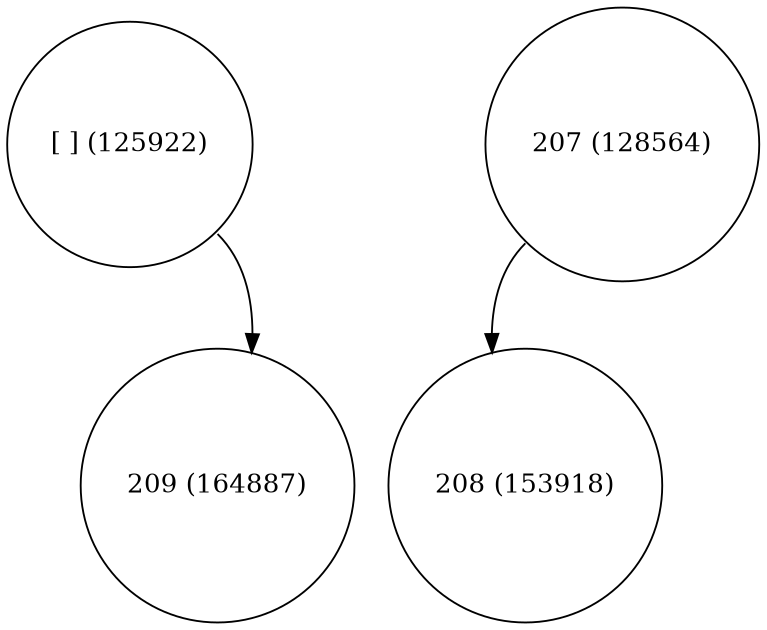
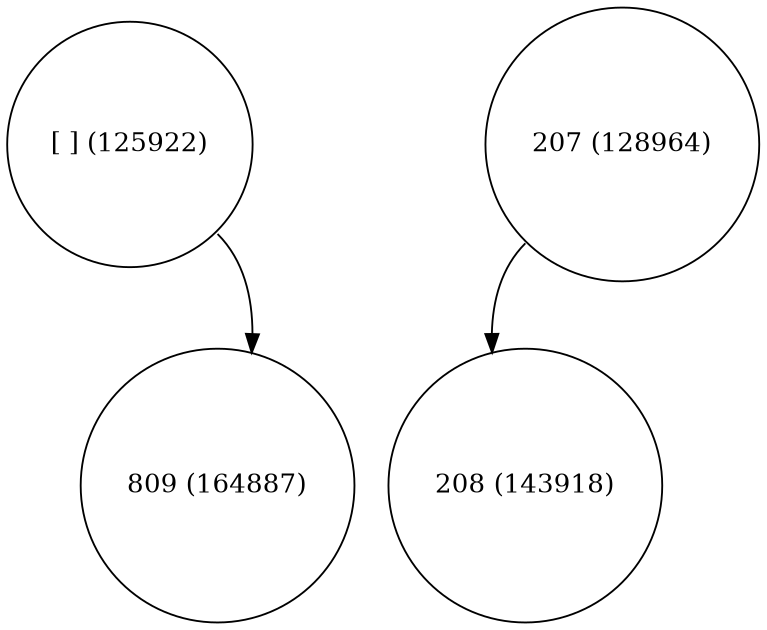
(622, 144) -> (622, 144)
(218, 486) -> (218, 486)
(525, 486) -> (525, 486)
